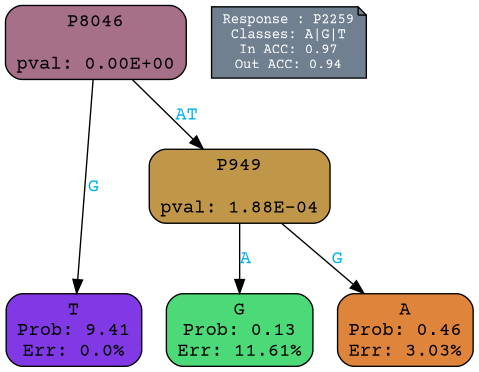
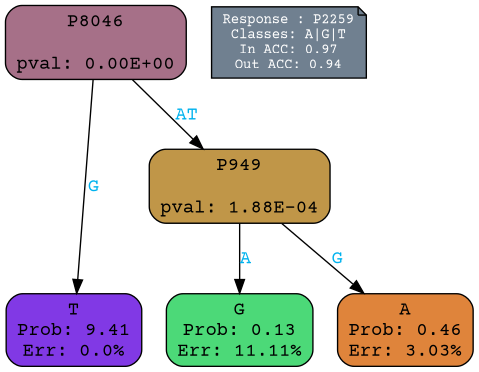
(240, 330) -> (240, 330)
